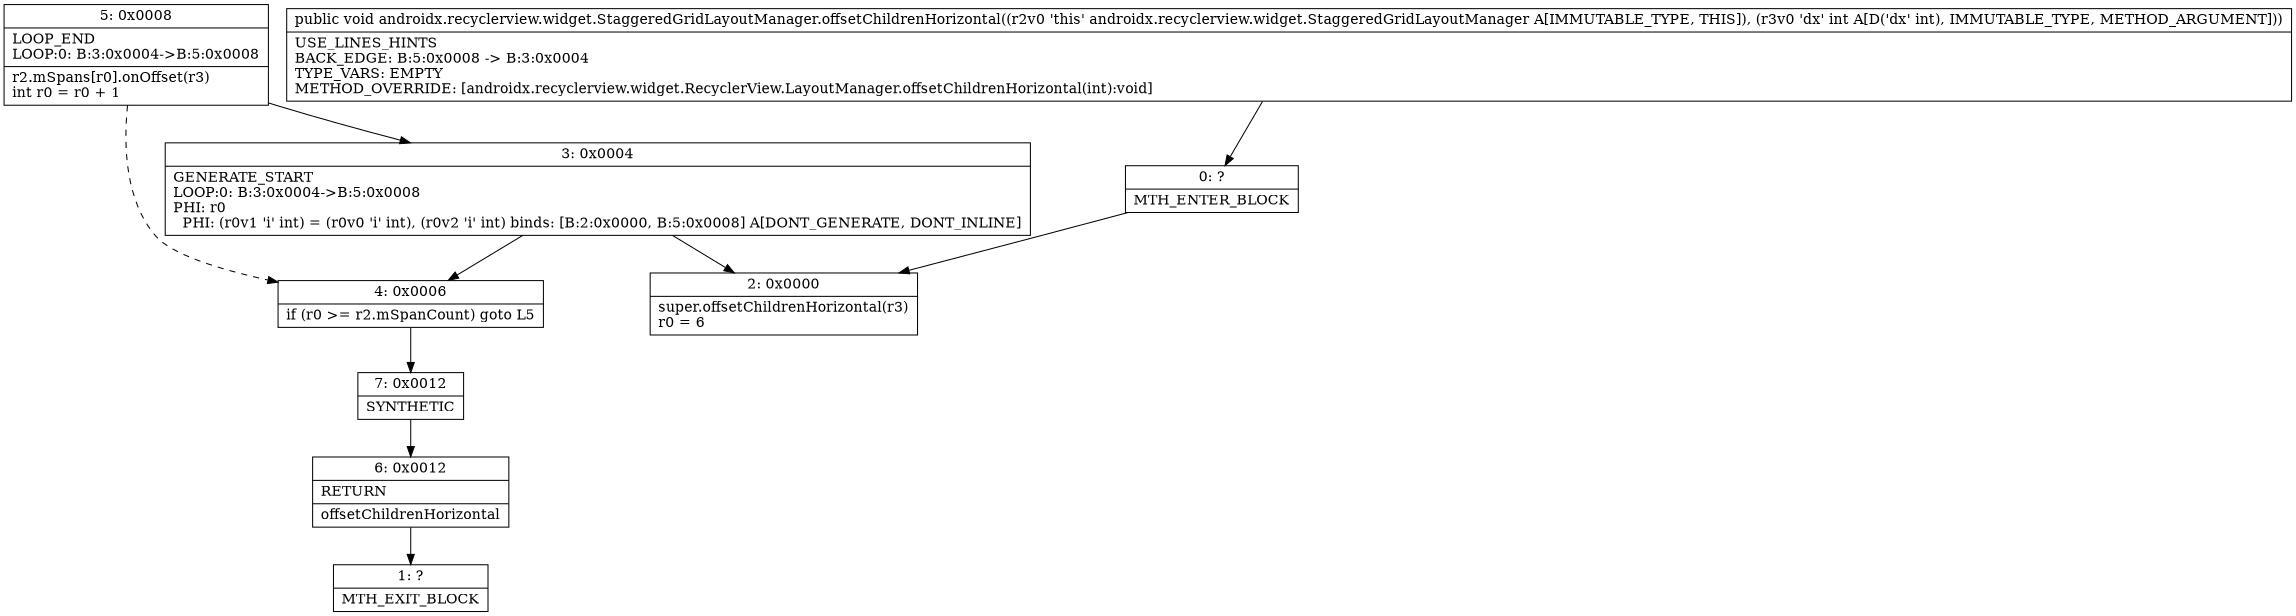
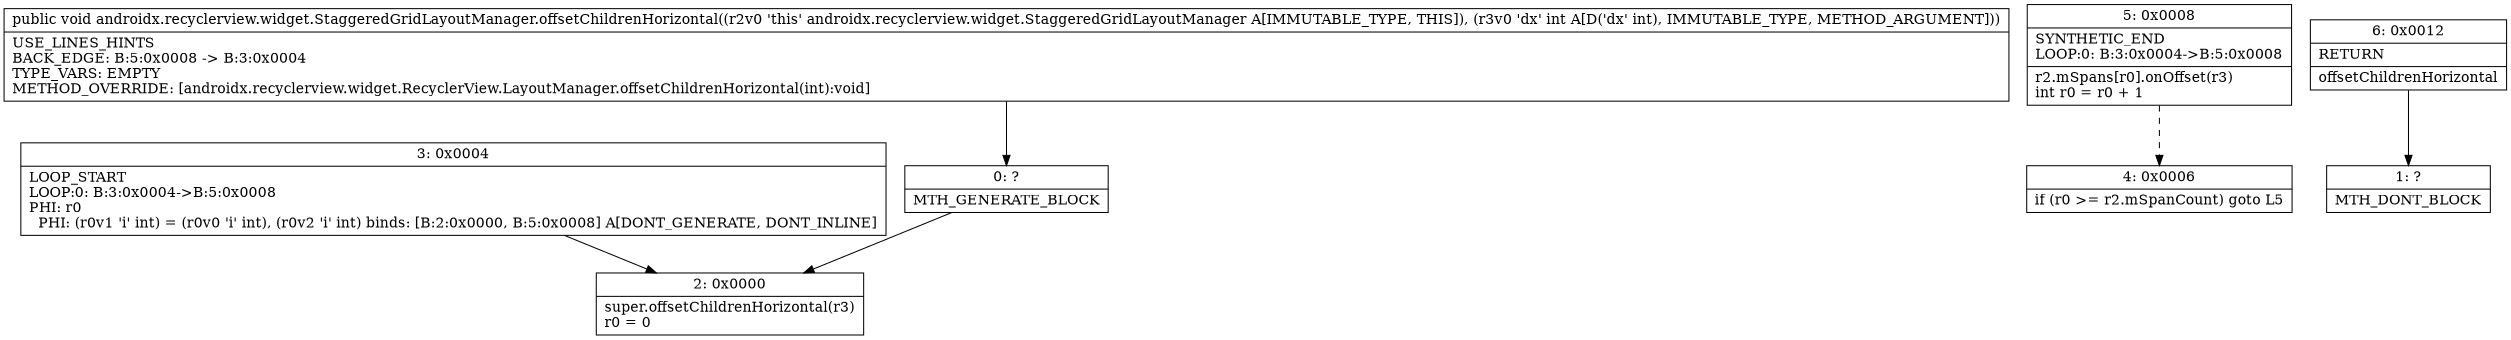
(54, 39) -> (2100, 39)
(334, 122) -> none
(243, 177) -> (78, 177)
(1212, 200) -> (1006, 200)
(490, 255) -> none
(682, 323) -> (628, 323)
(411, 396) -> none
(411, 599) -> (2408, 200)
